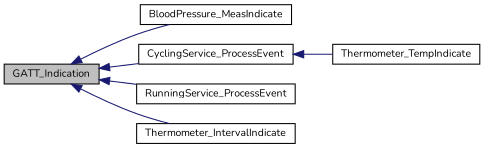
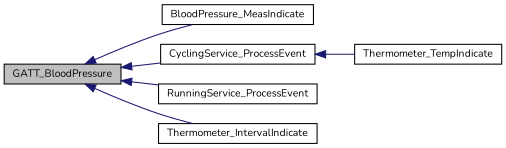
(52, 74) -> (63, 74)
